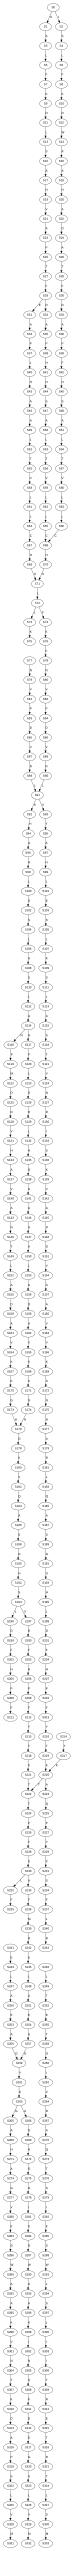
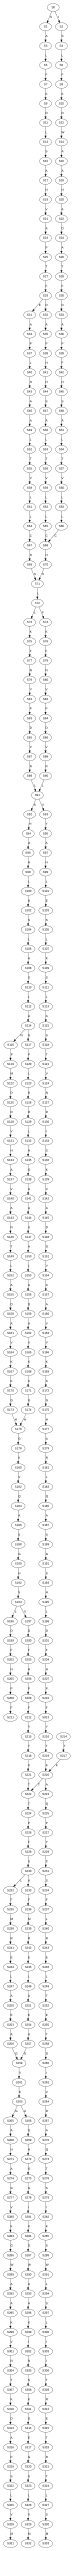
none -> (30, 650)
none -> (10, 1929)
none -> (46, 1956)
